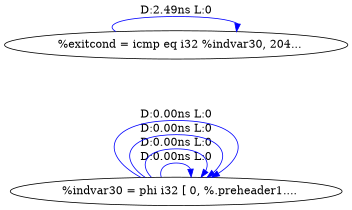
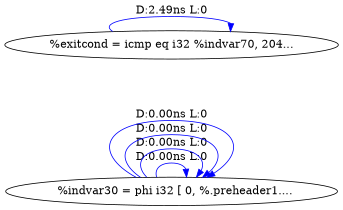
(176, 45) -> (172, 45)
